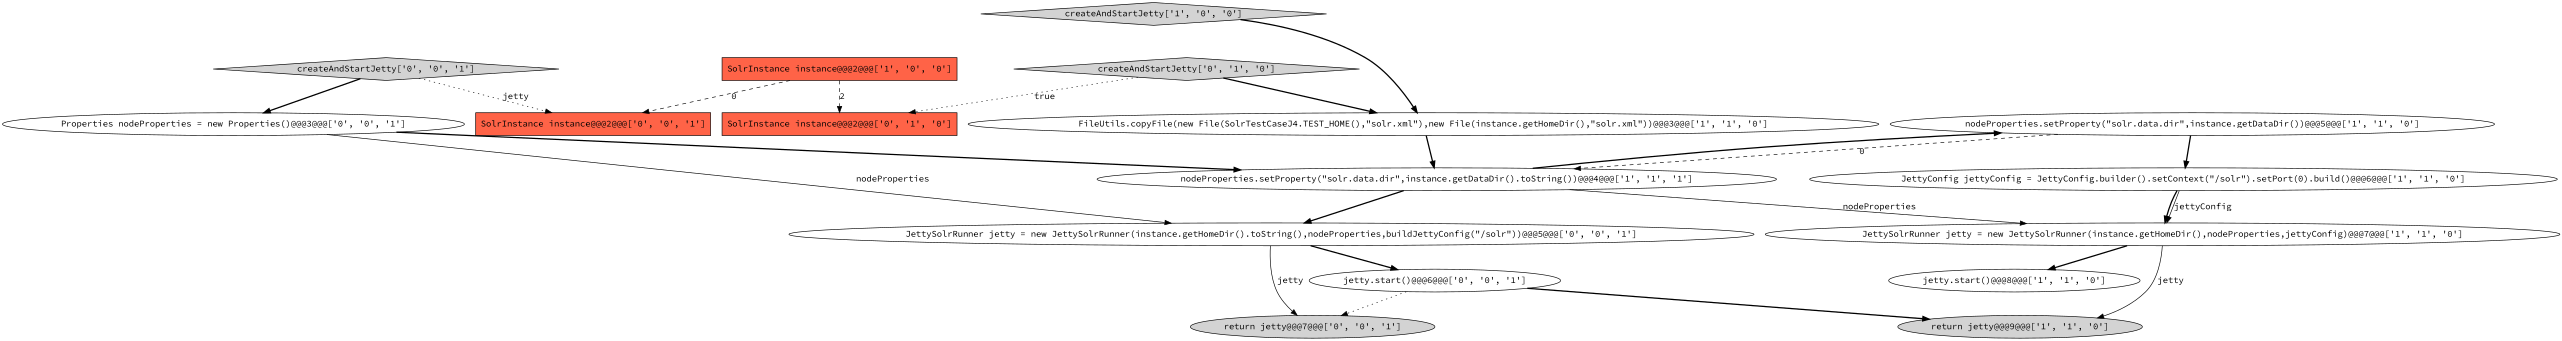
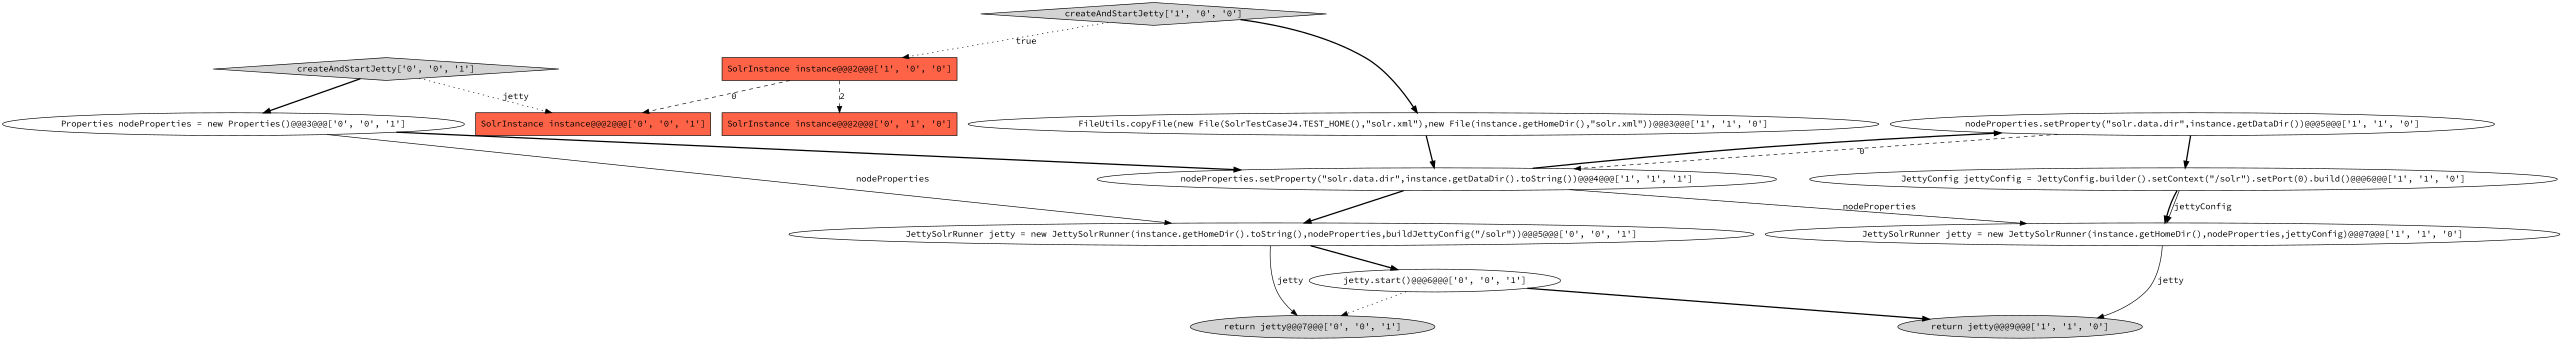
none -> (1008, 39)
(1187, 69) -> none
(2014, 281) -> none
